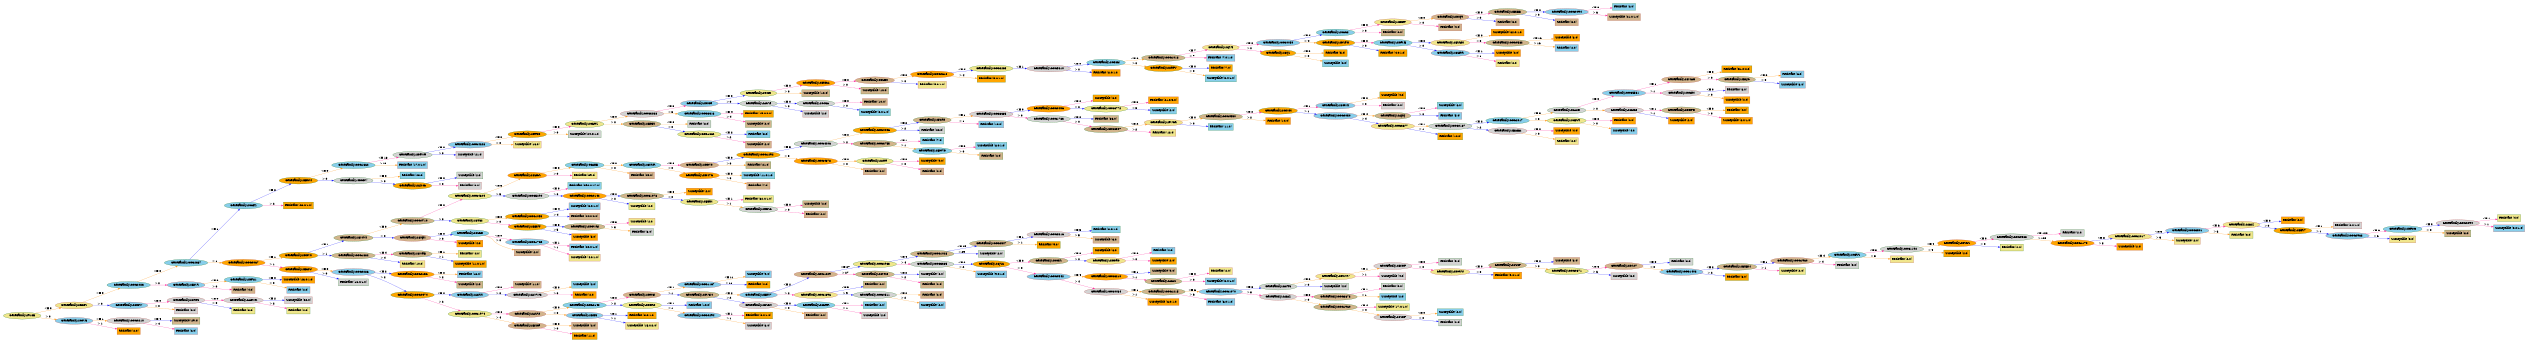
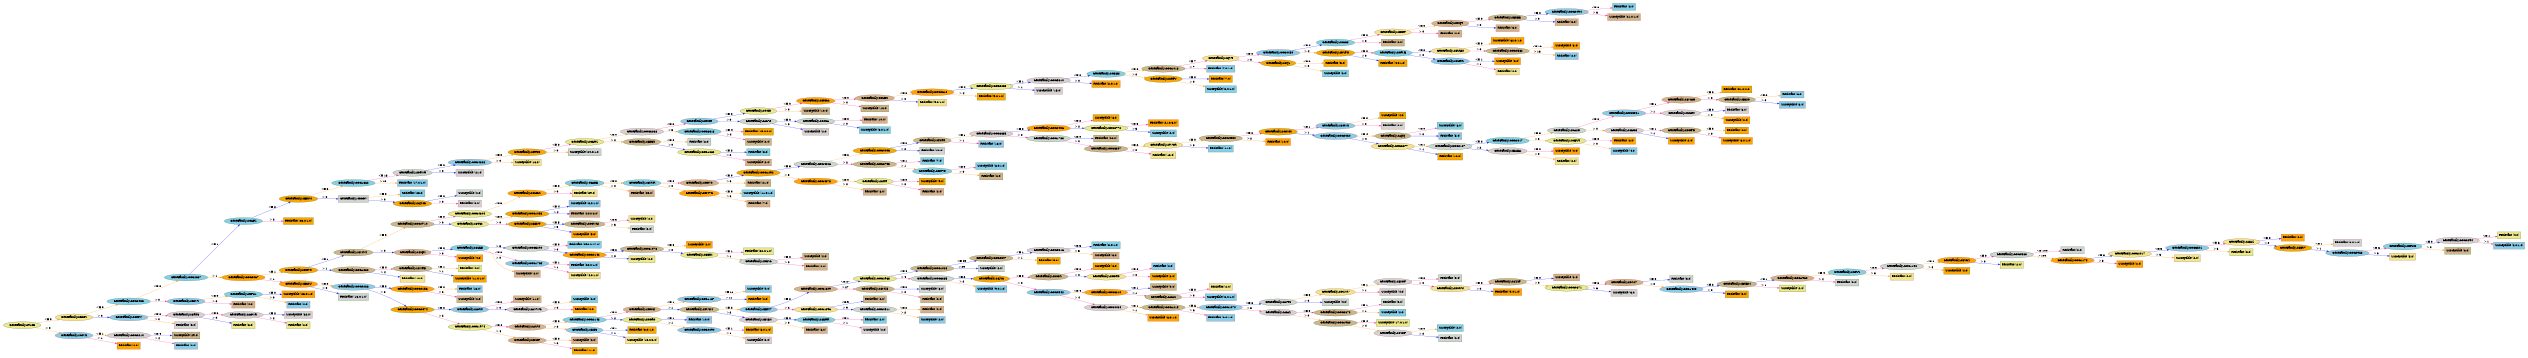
none -> (1049, 91)
(353, 181) -> (353, 199)
(498, 196) -> (496, 248)
